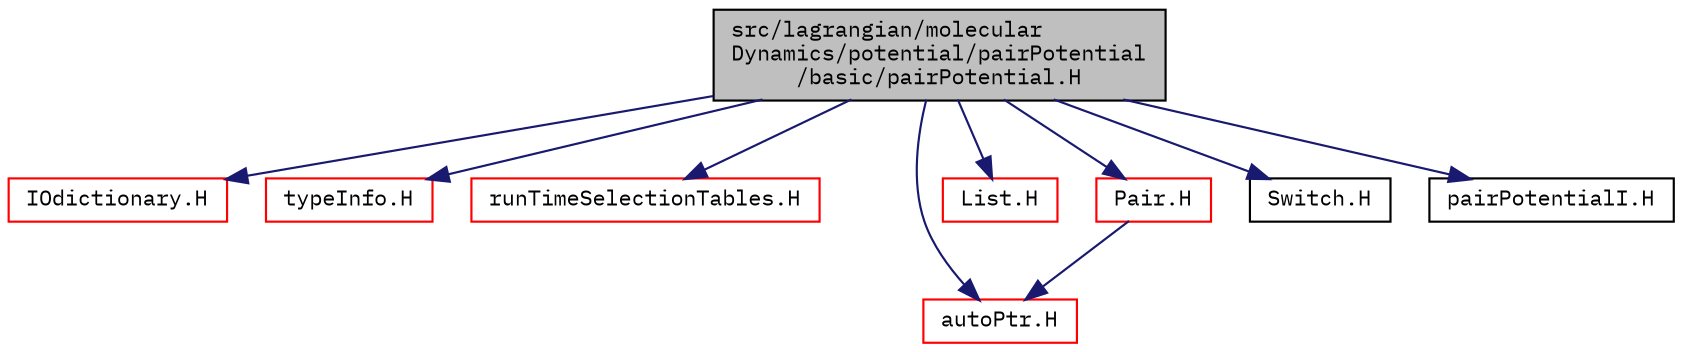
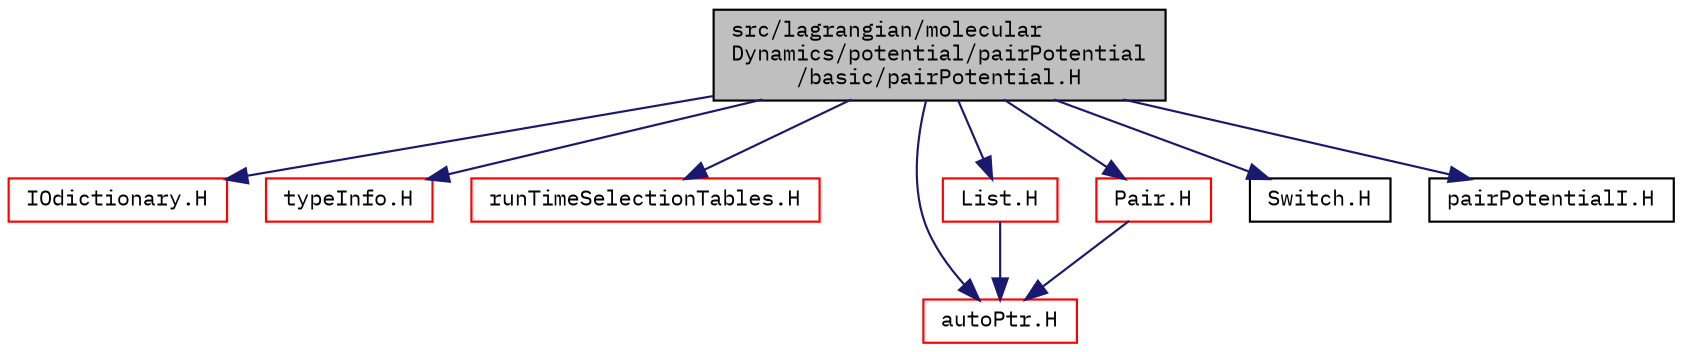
none -> (1000, 250)
